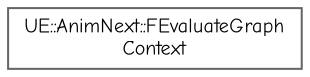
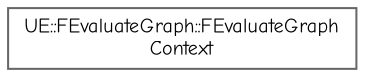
(155, 38) -> (182, 38)
